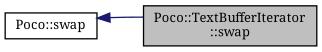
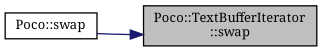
(127, 17) -> (114, 34)
